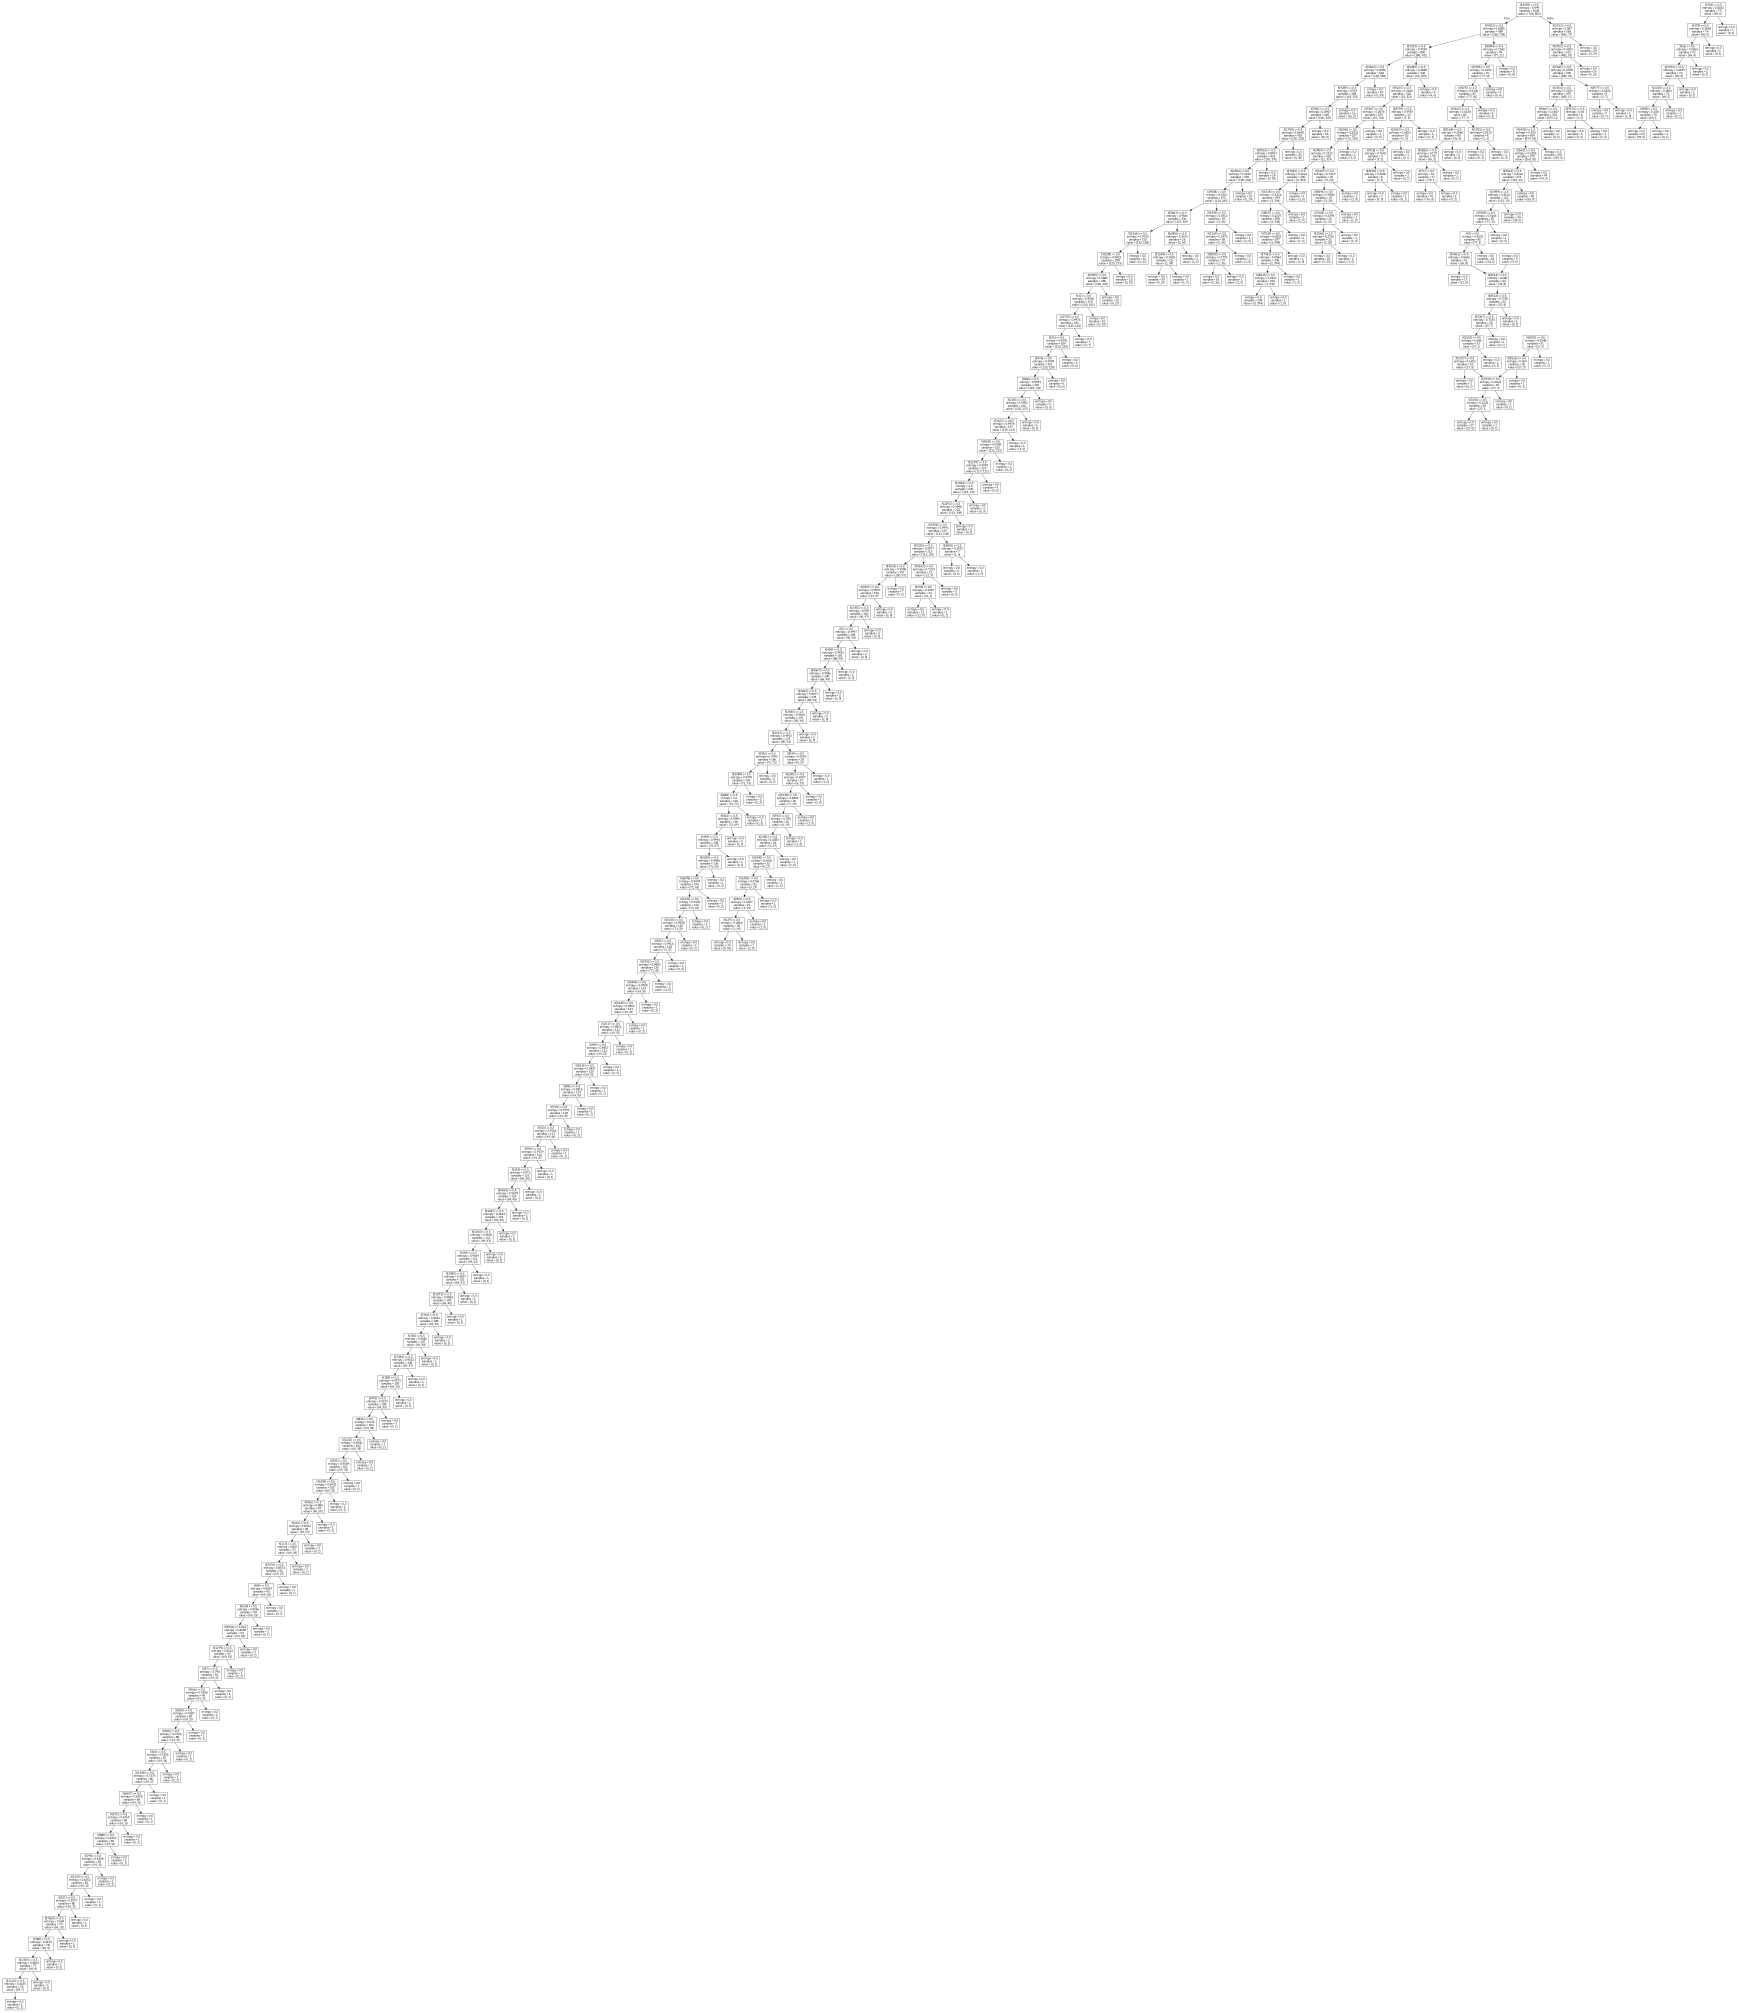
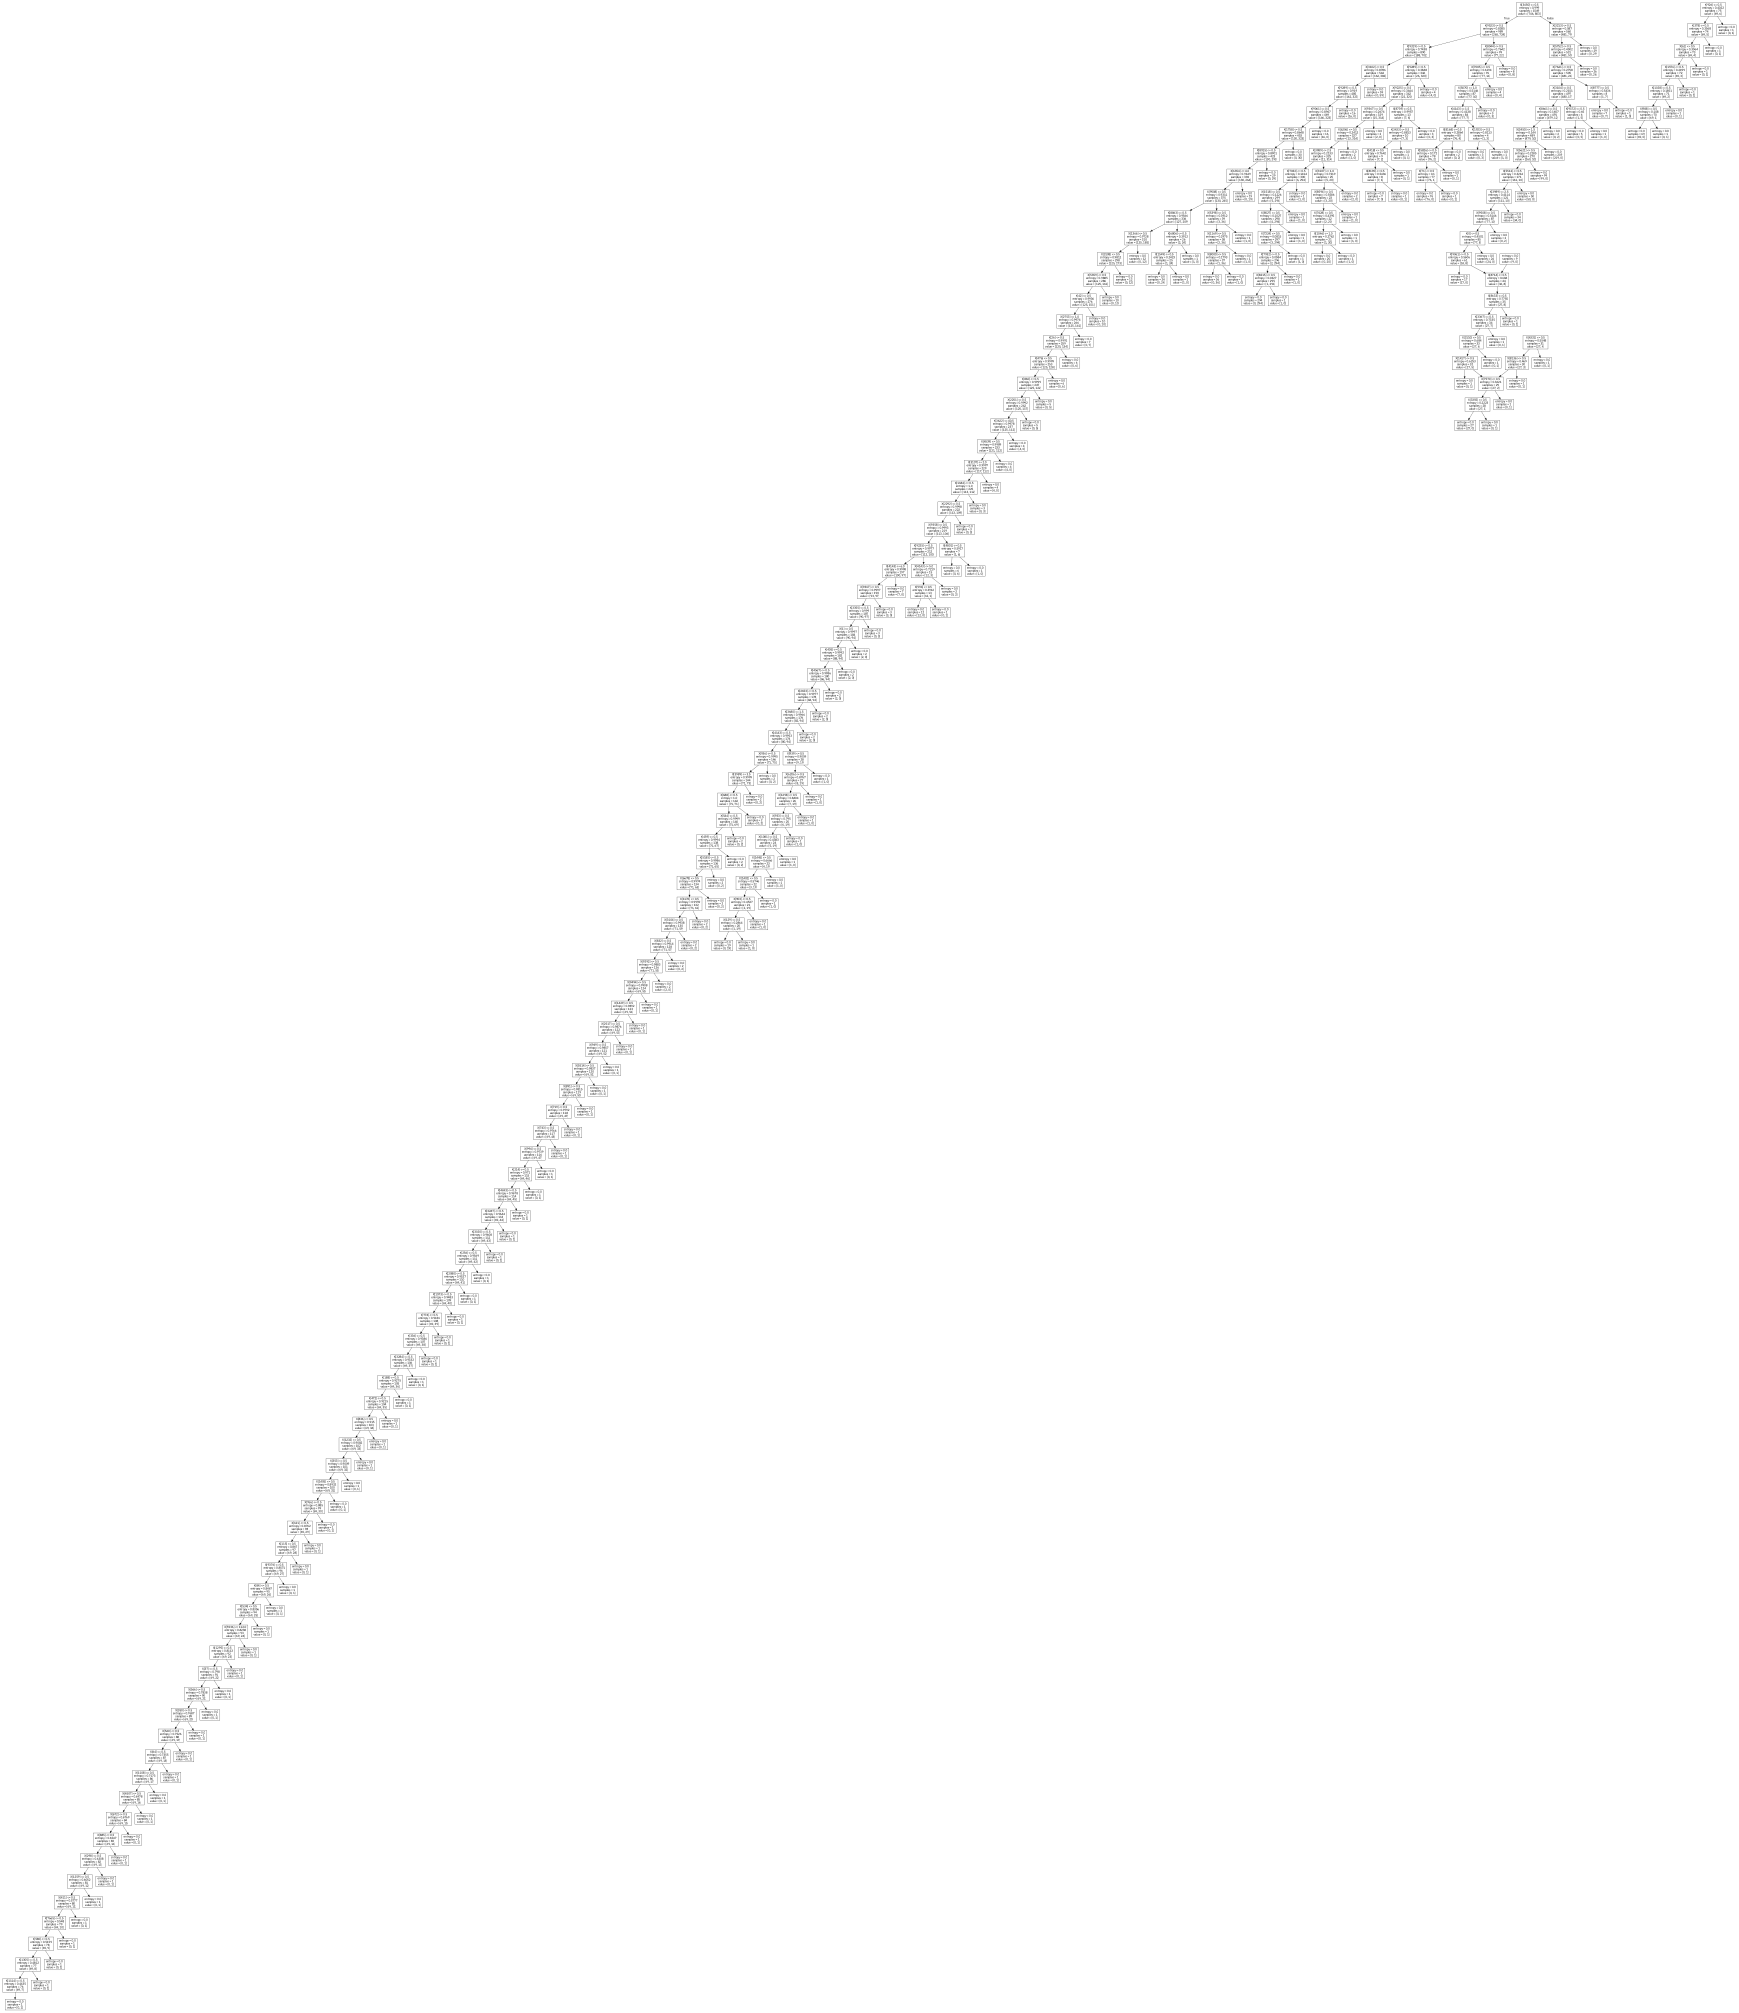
(1460, 113) -> (1460, 113)
